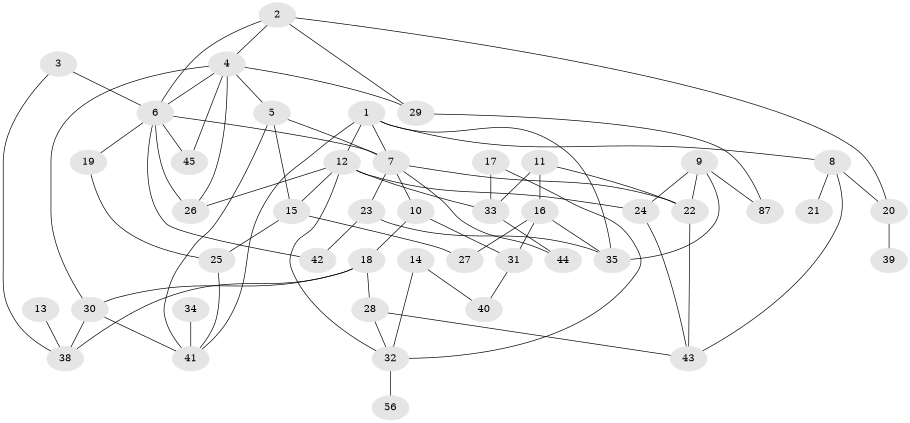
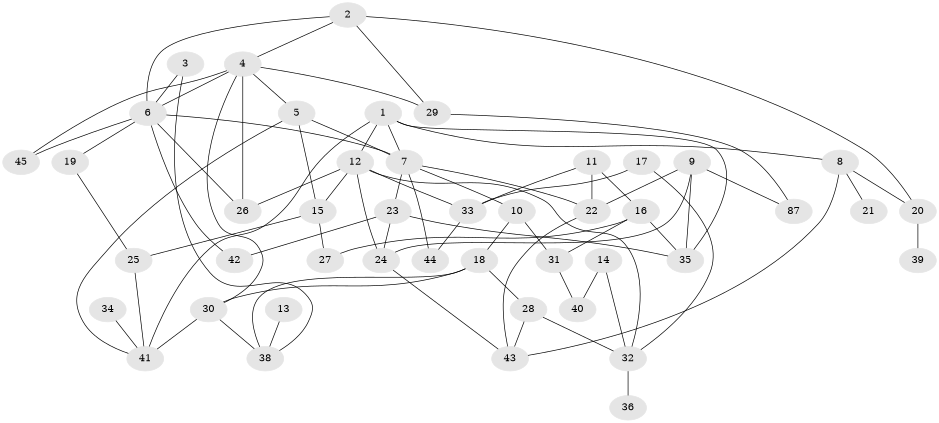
none -> (387, 236)
(391, 408) -> (628, 408)
